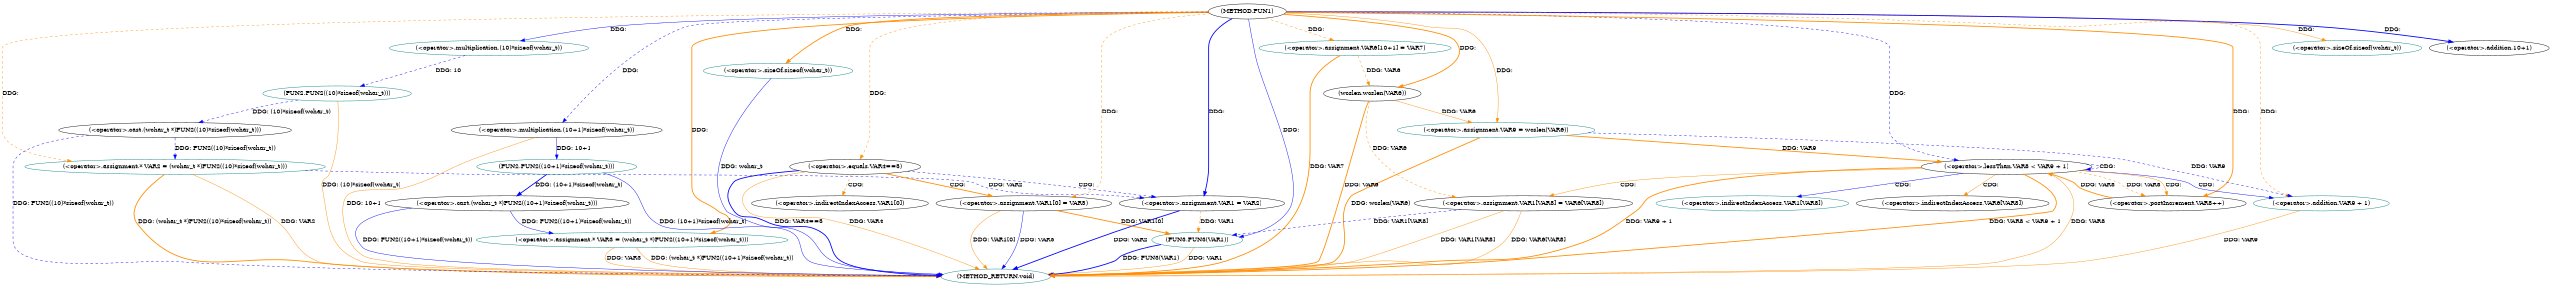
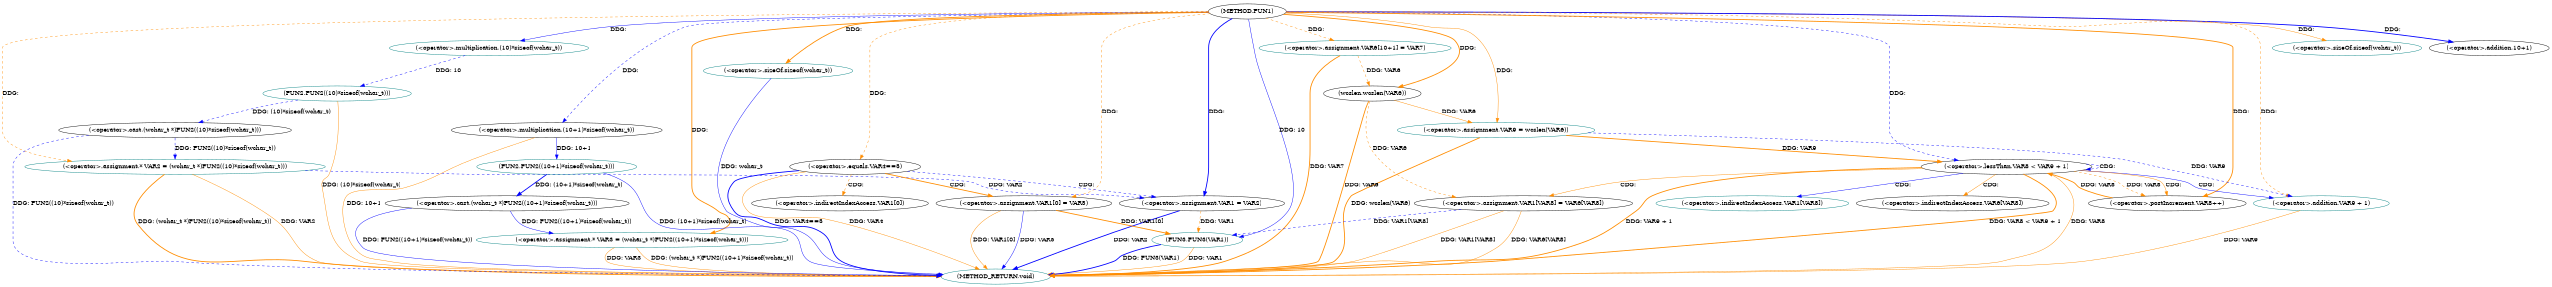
(1292, 130) -> (1292, 130)
